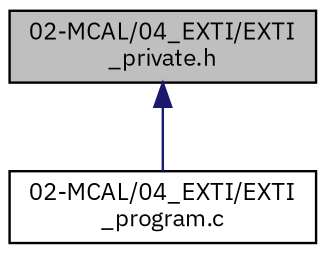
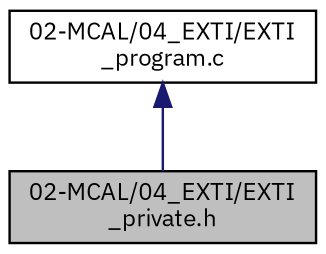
(163, 139) -> (163, 139)
